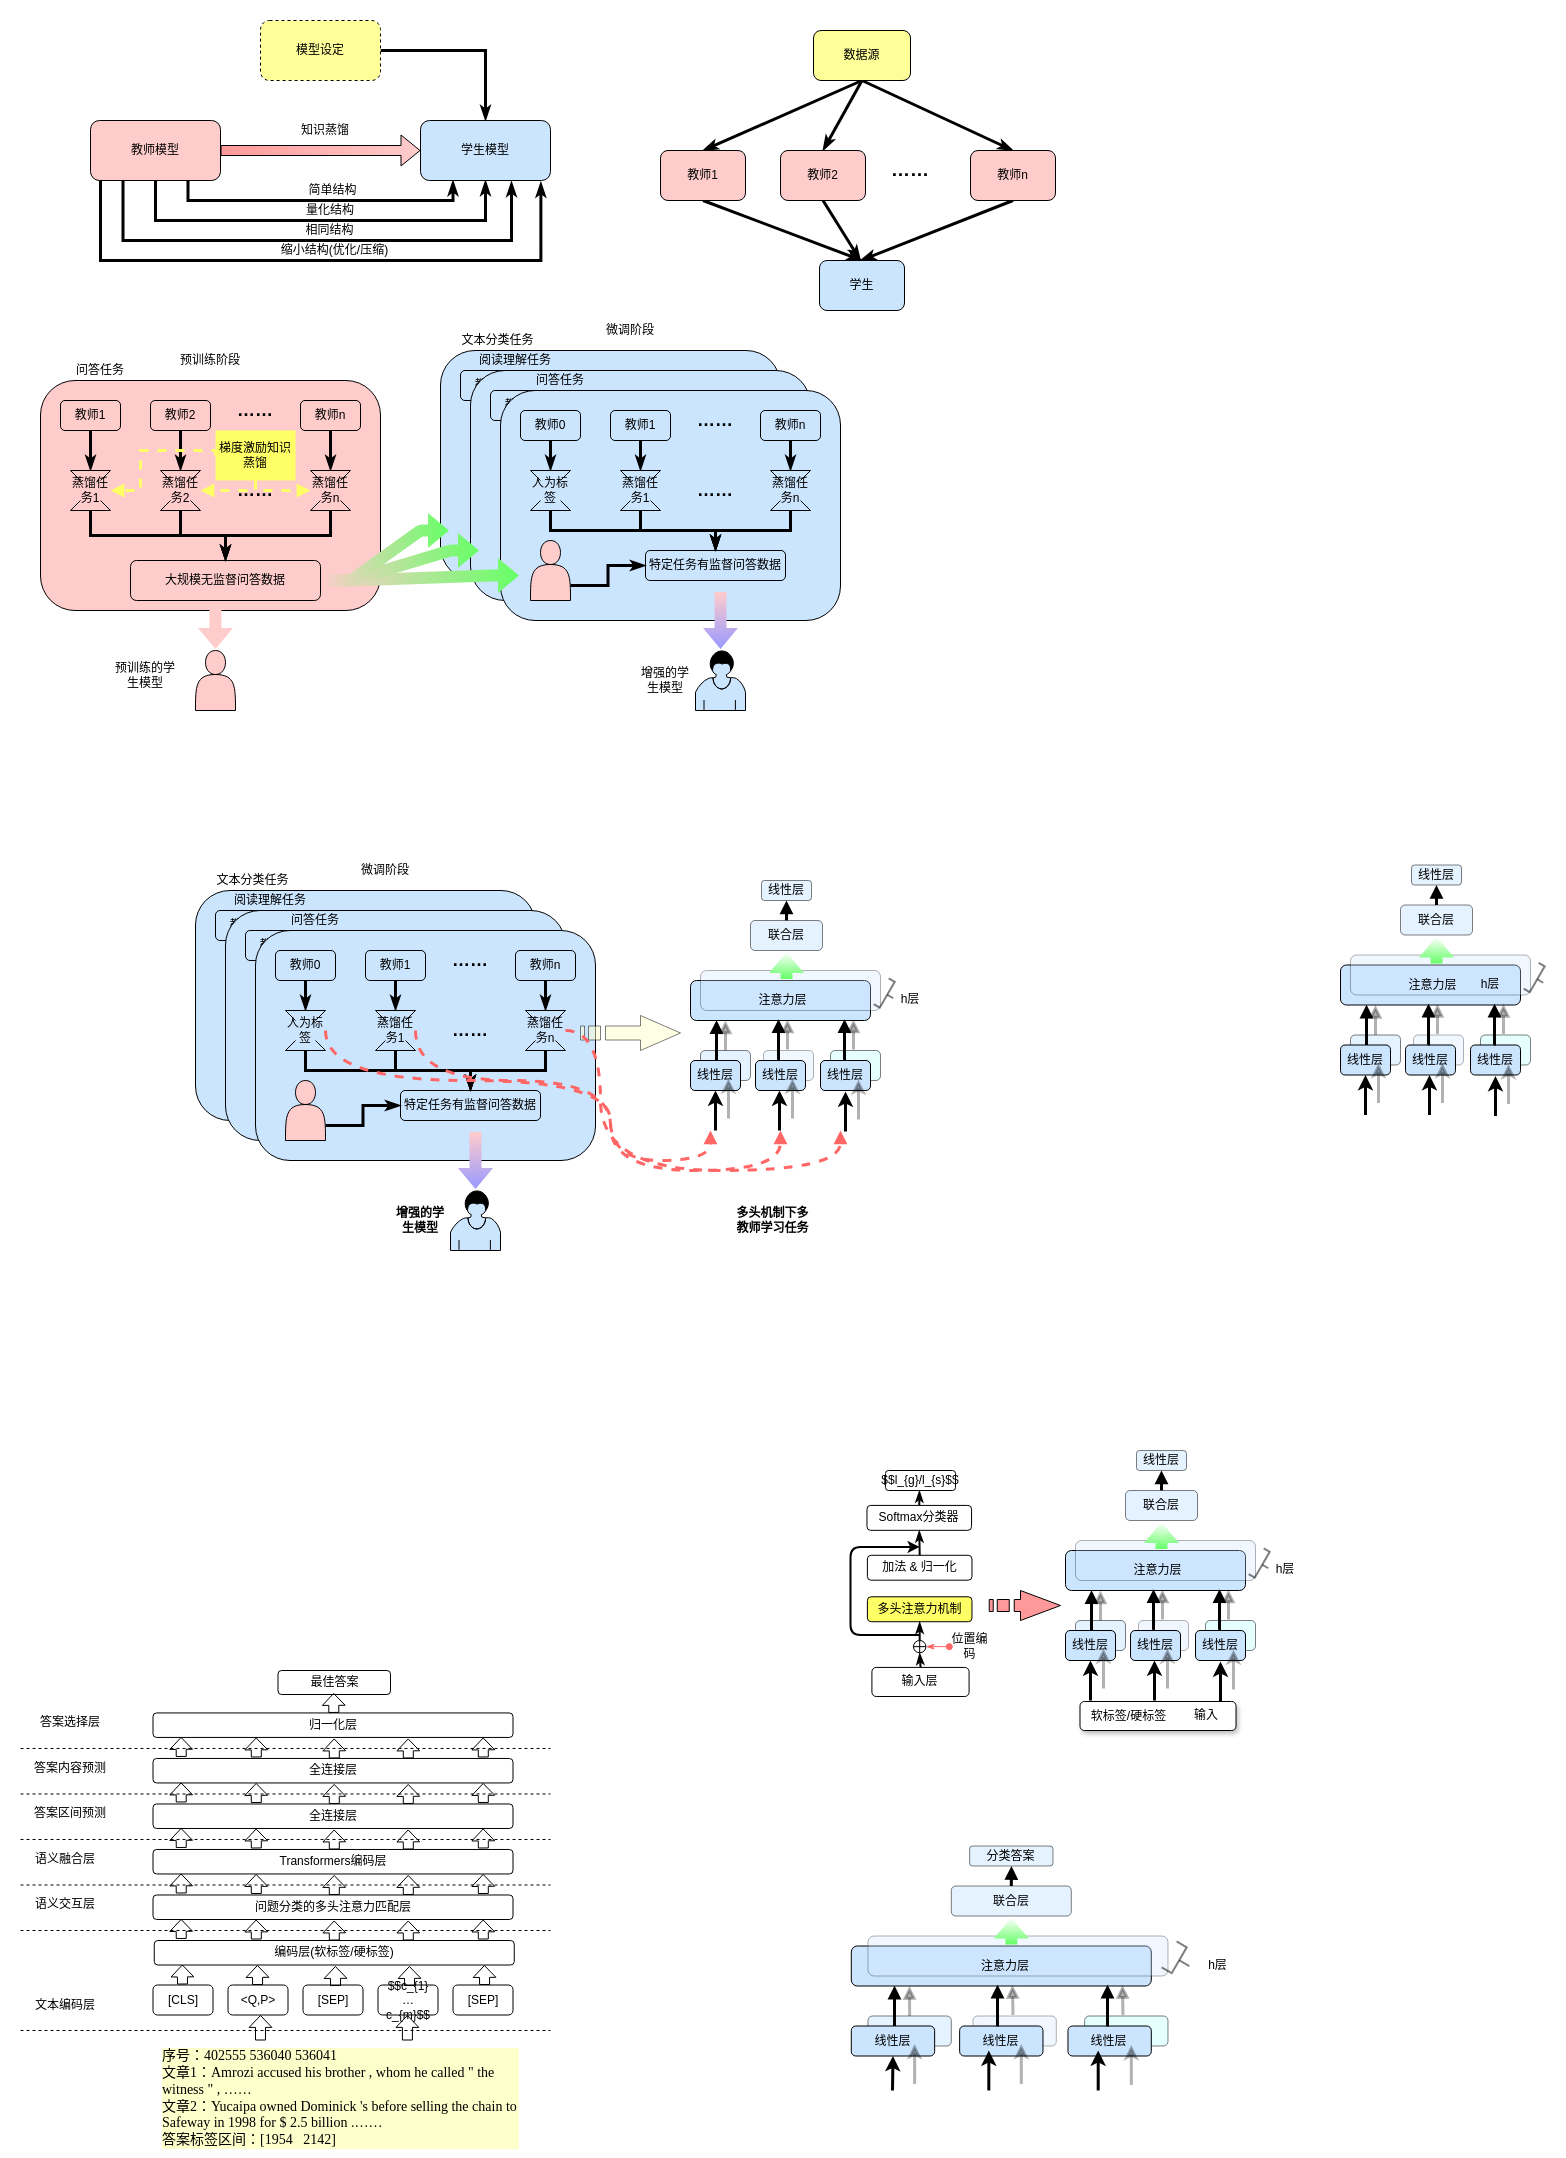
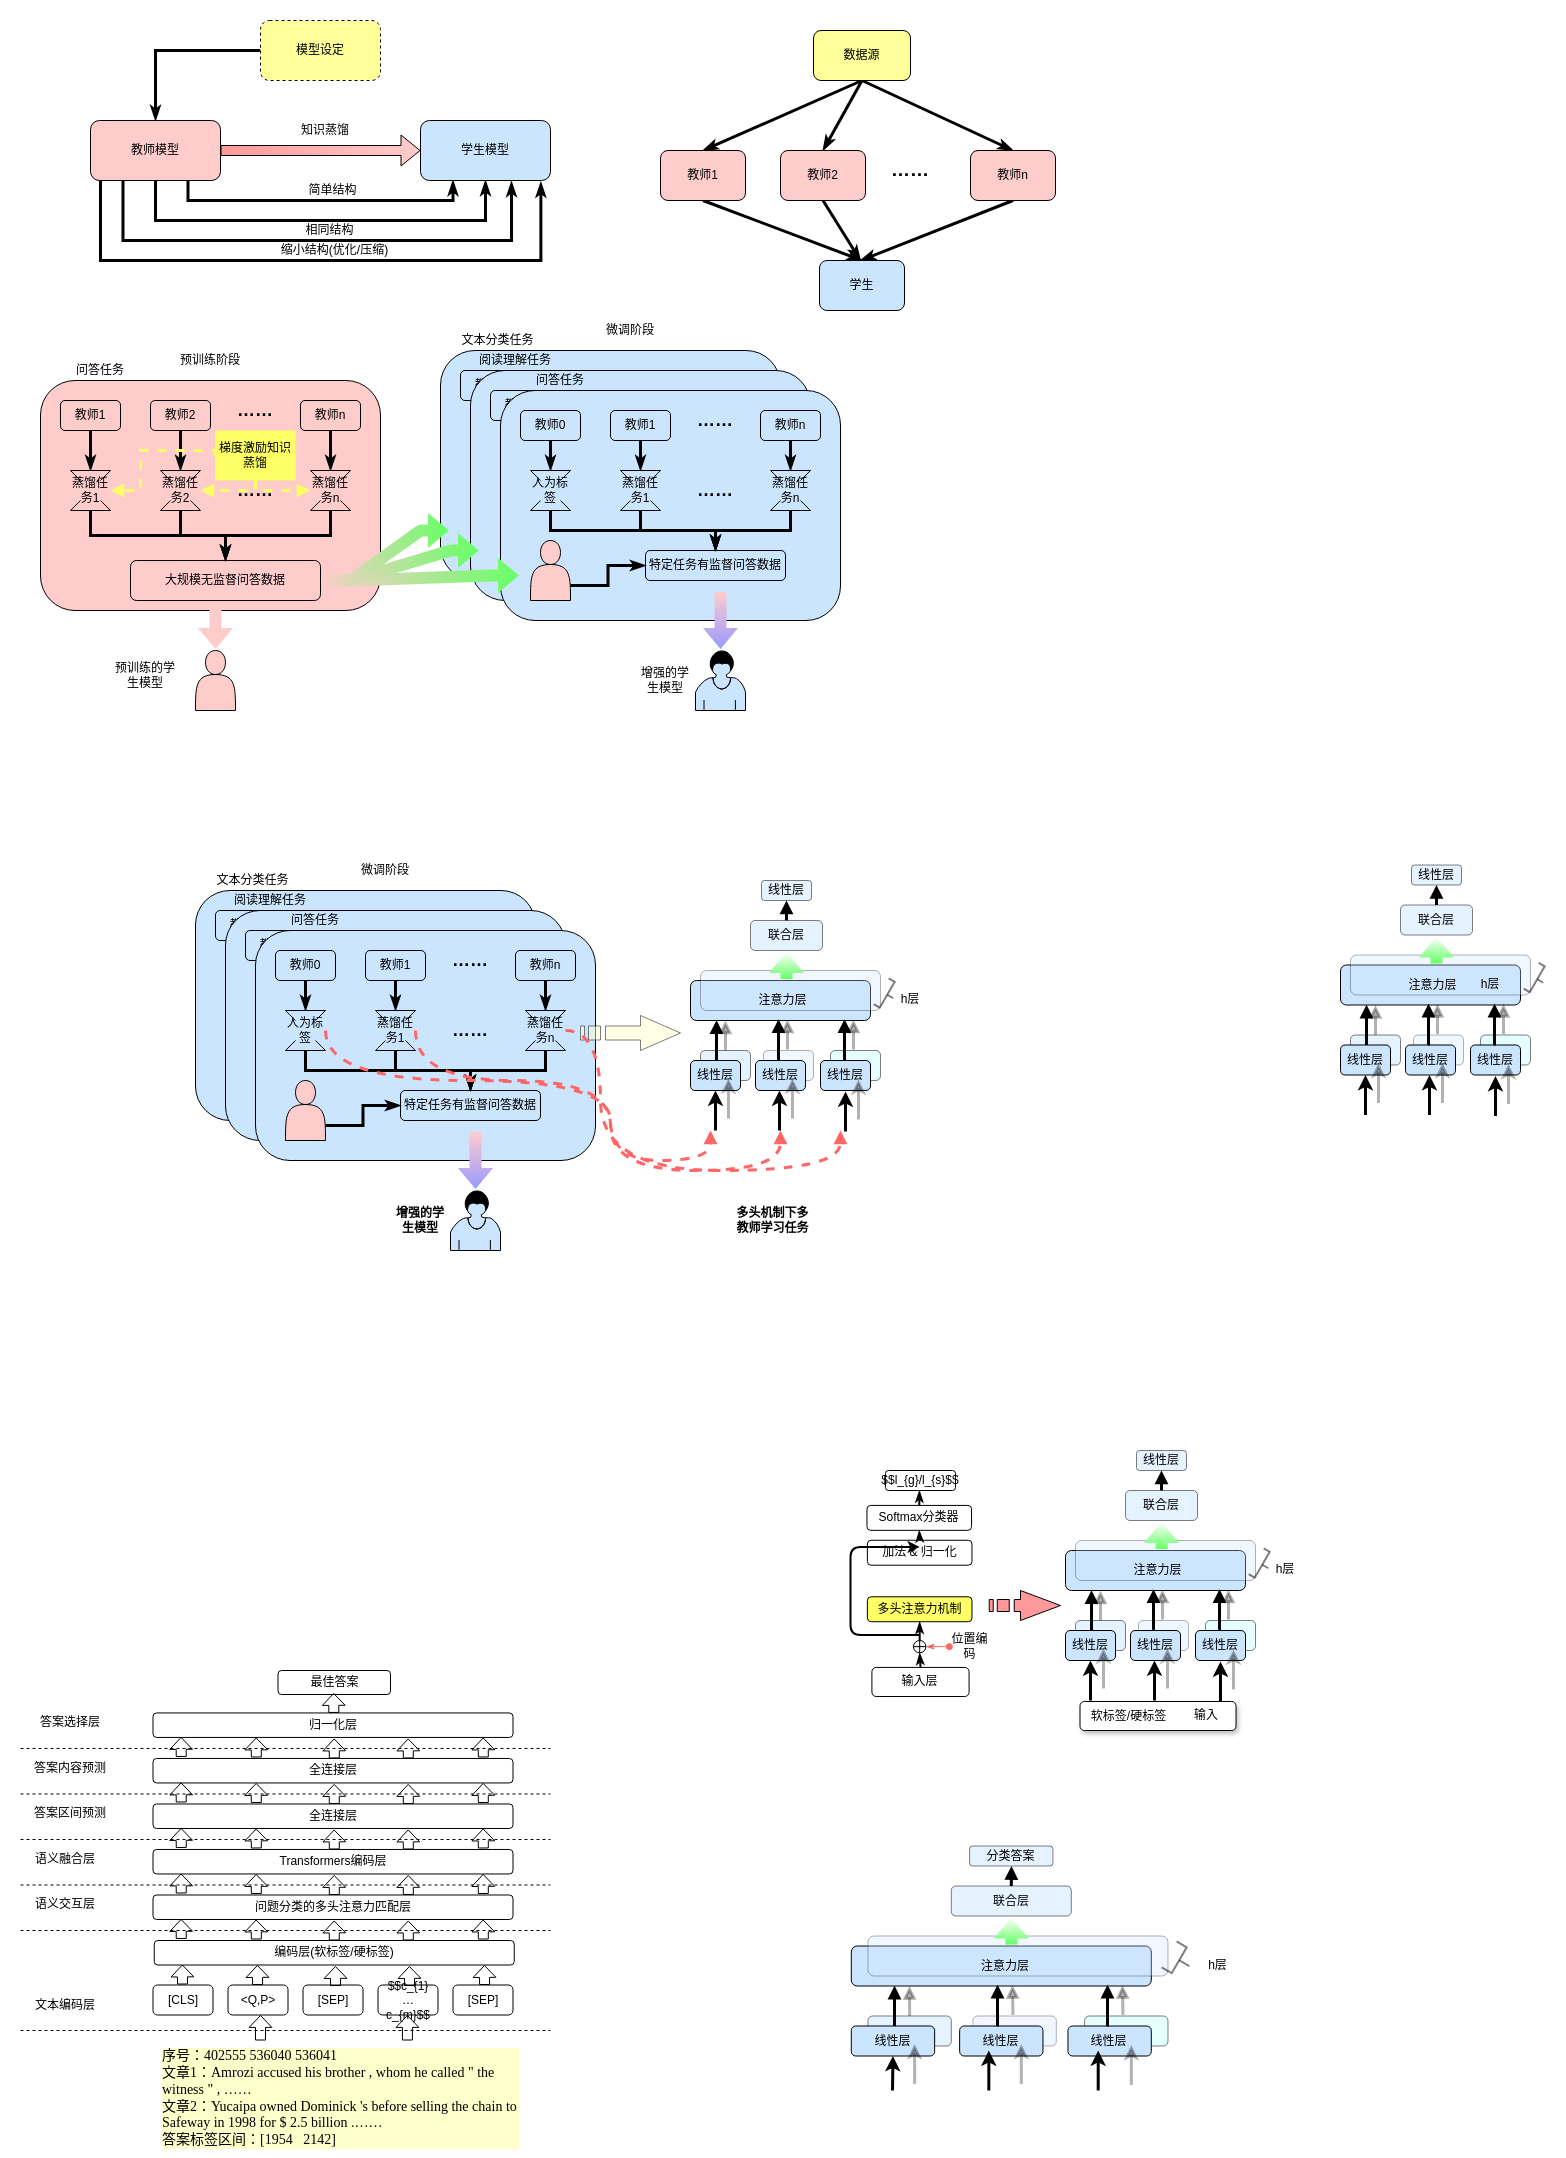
none -> (179, 51)
(463, 51) -> none
(331, 211) -> none
(920, 1568) -> (920, 1553)
